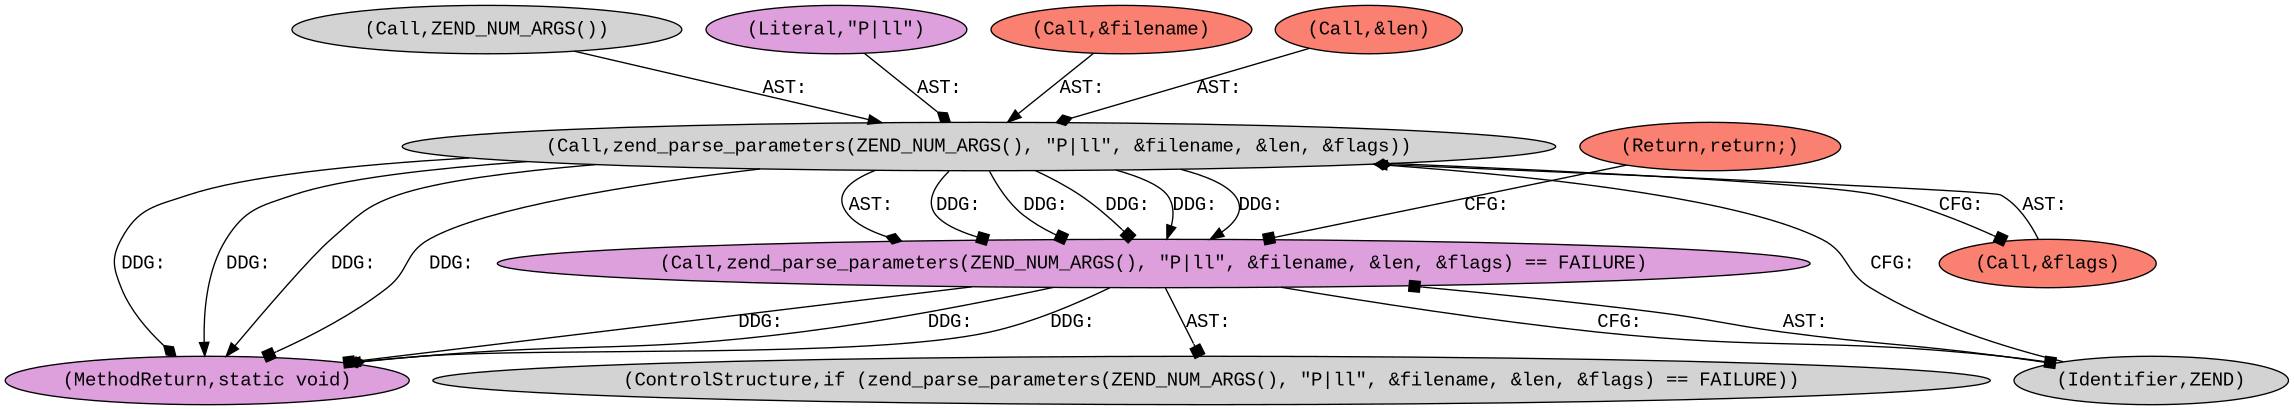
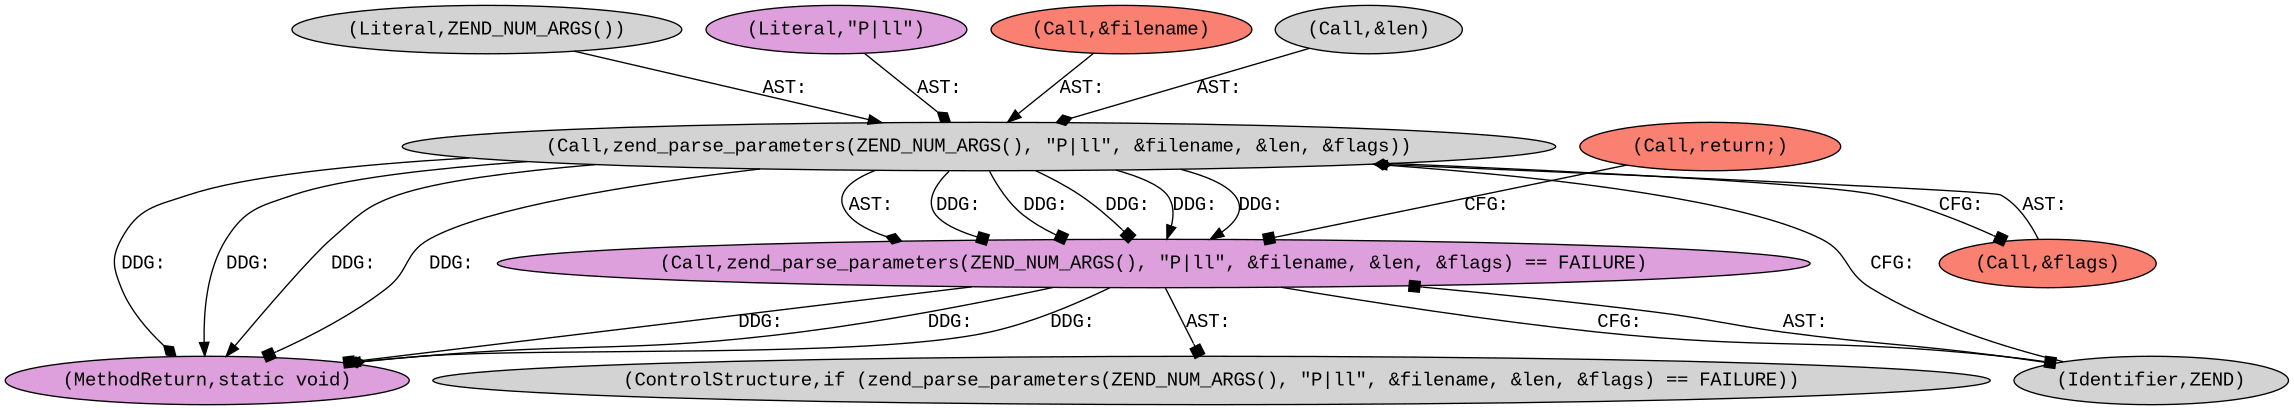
(487, 30) -> (487, 30)
(1369, 30) -> (1369, 30)
(1710, 147) -> (1710, 147)
